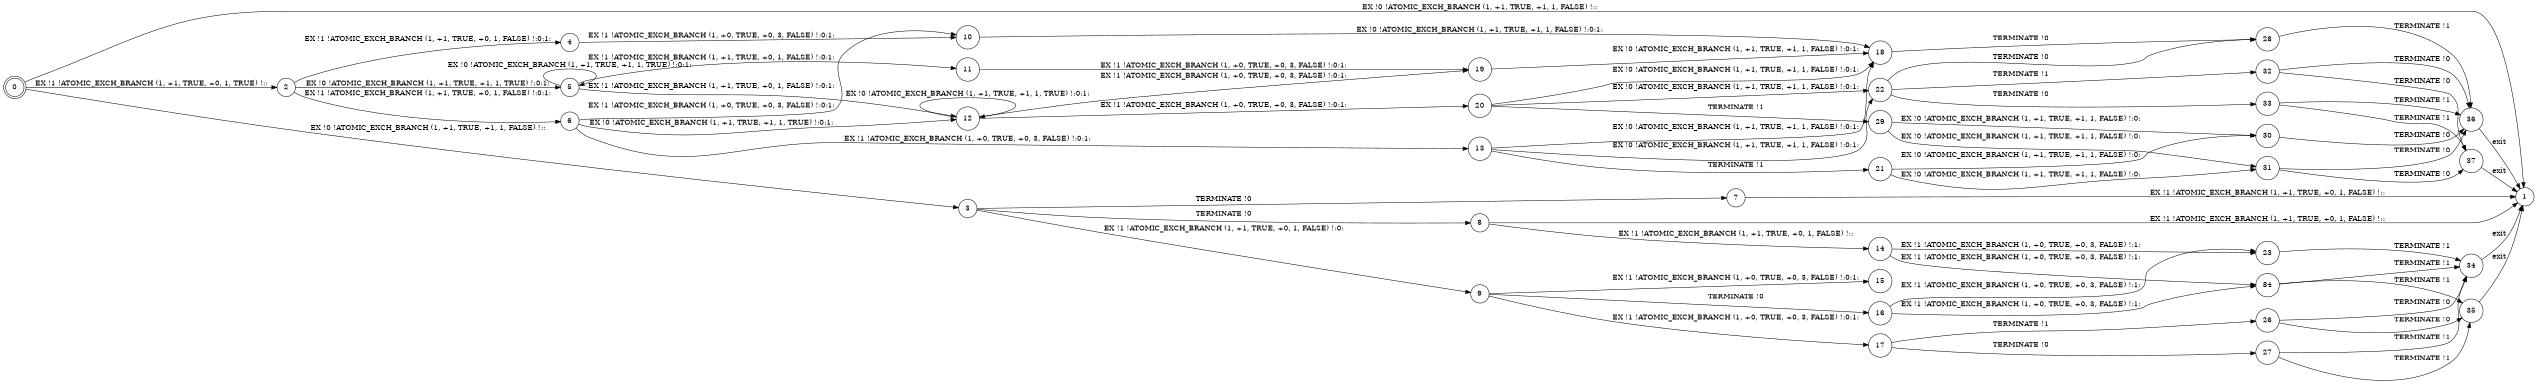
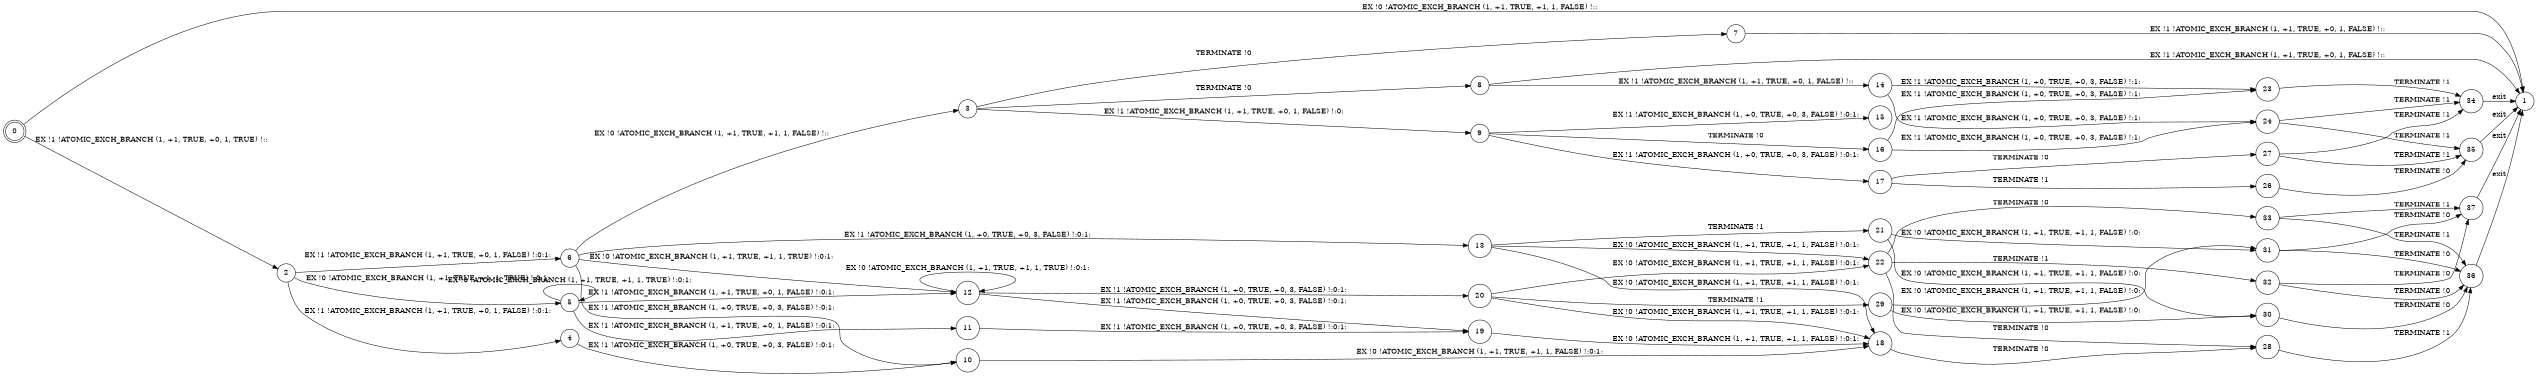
(489, 155) -> (756, 161)
(2268, 285) -> (2268, 122)
(2380, 316) -> none
